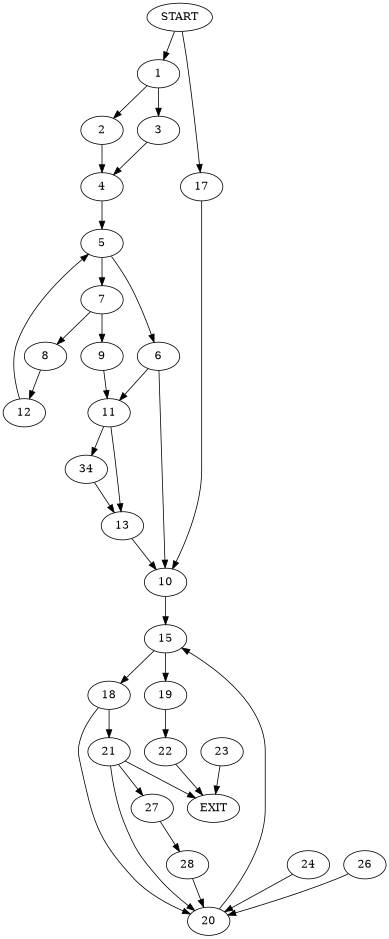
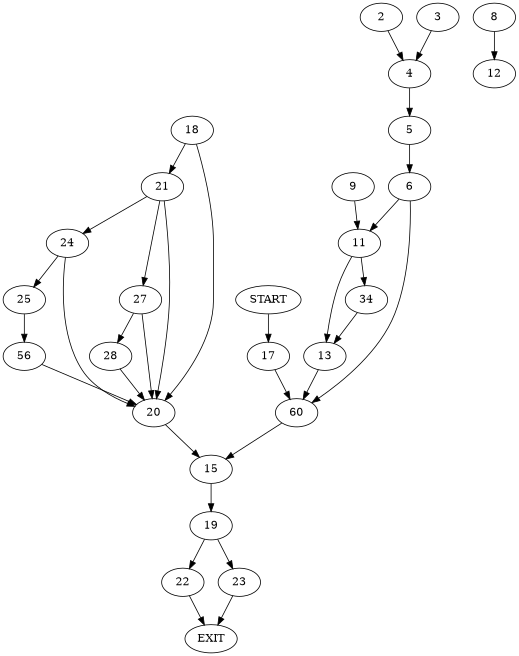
(159, 74) -> none
none -> (24, 300)
(102, 300) -> none
(28, 320) -> none
none -> (147, 352)
none -> (223, 550)
(166, 582) -> (297, 413)
(140, 664) -> none
(157, 778) -> (118, 213)
(365, 865) -> (24, 356)
